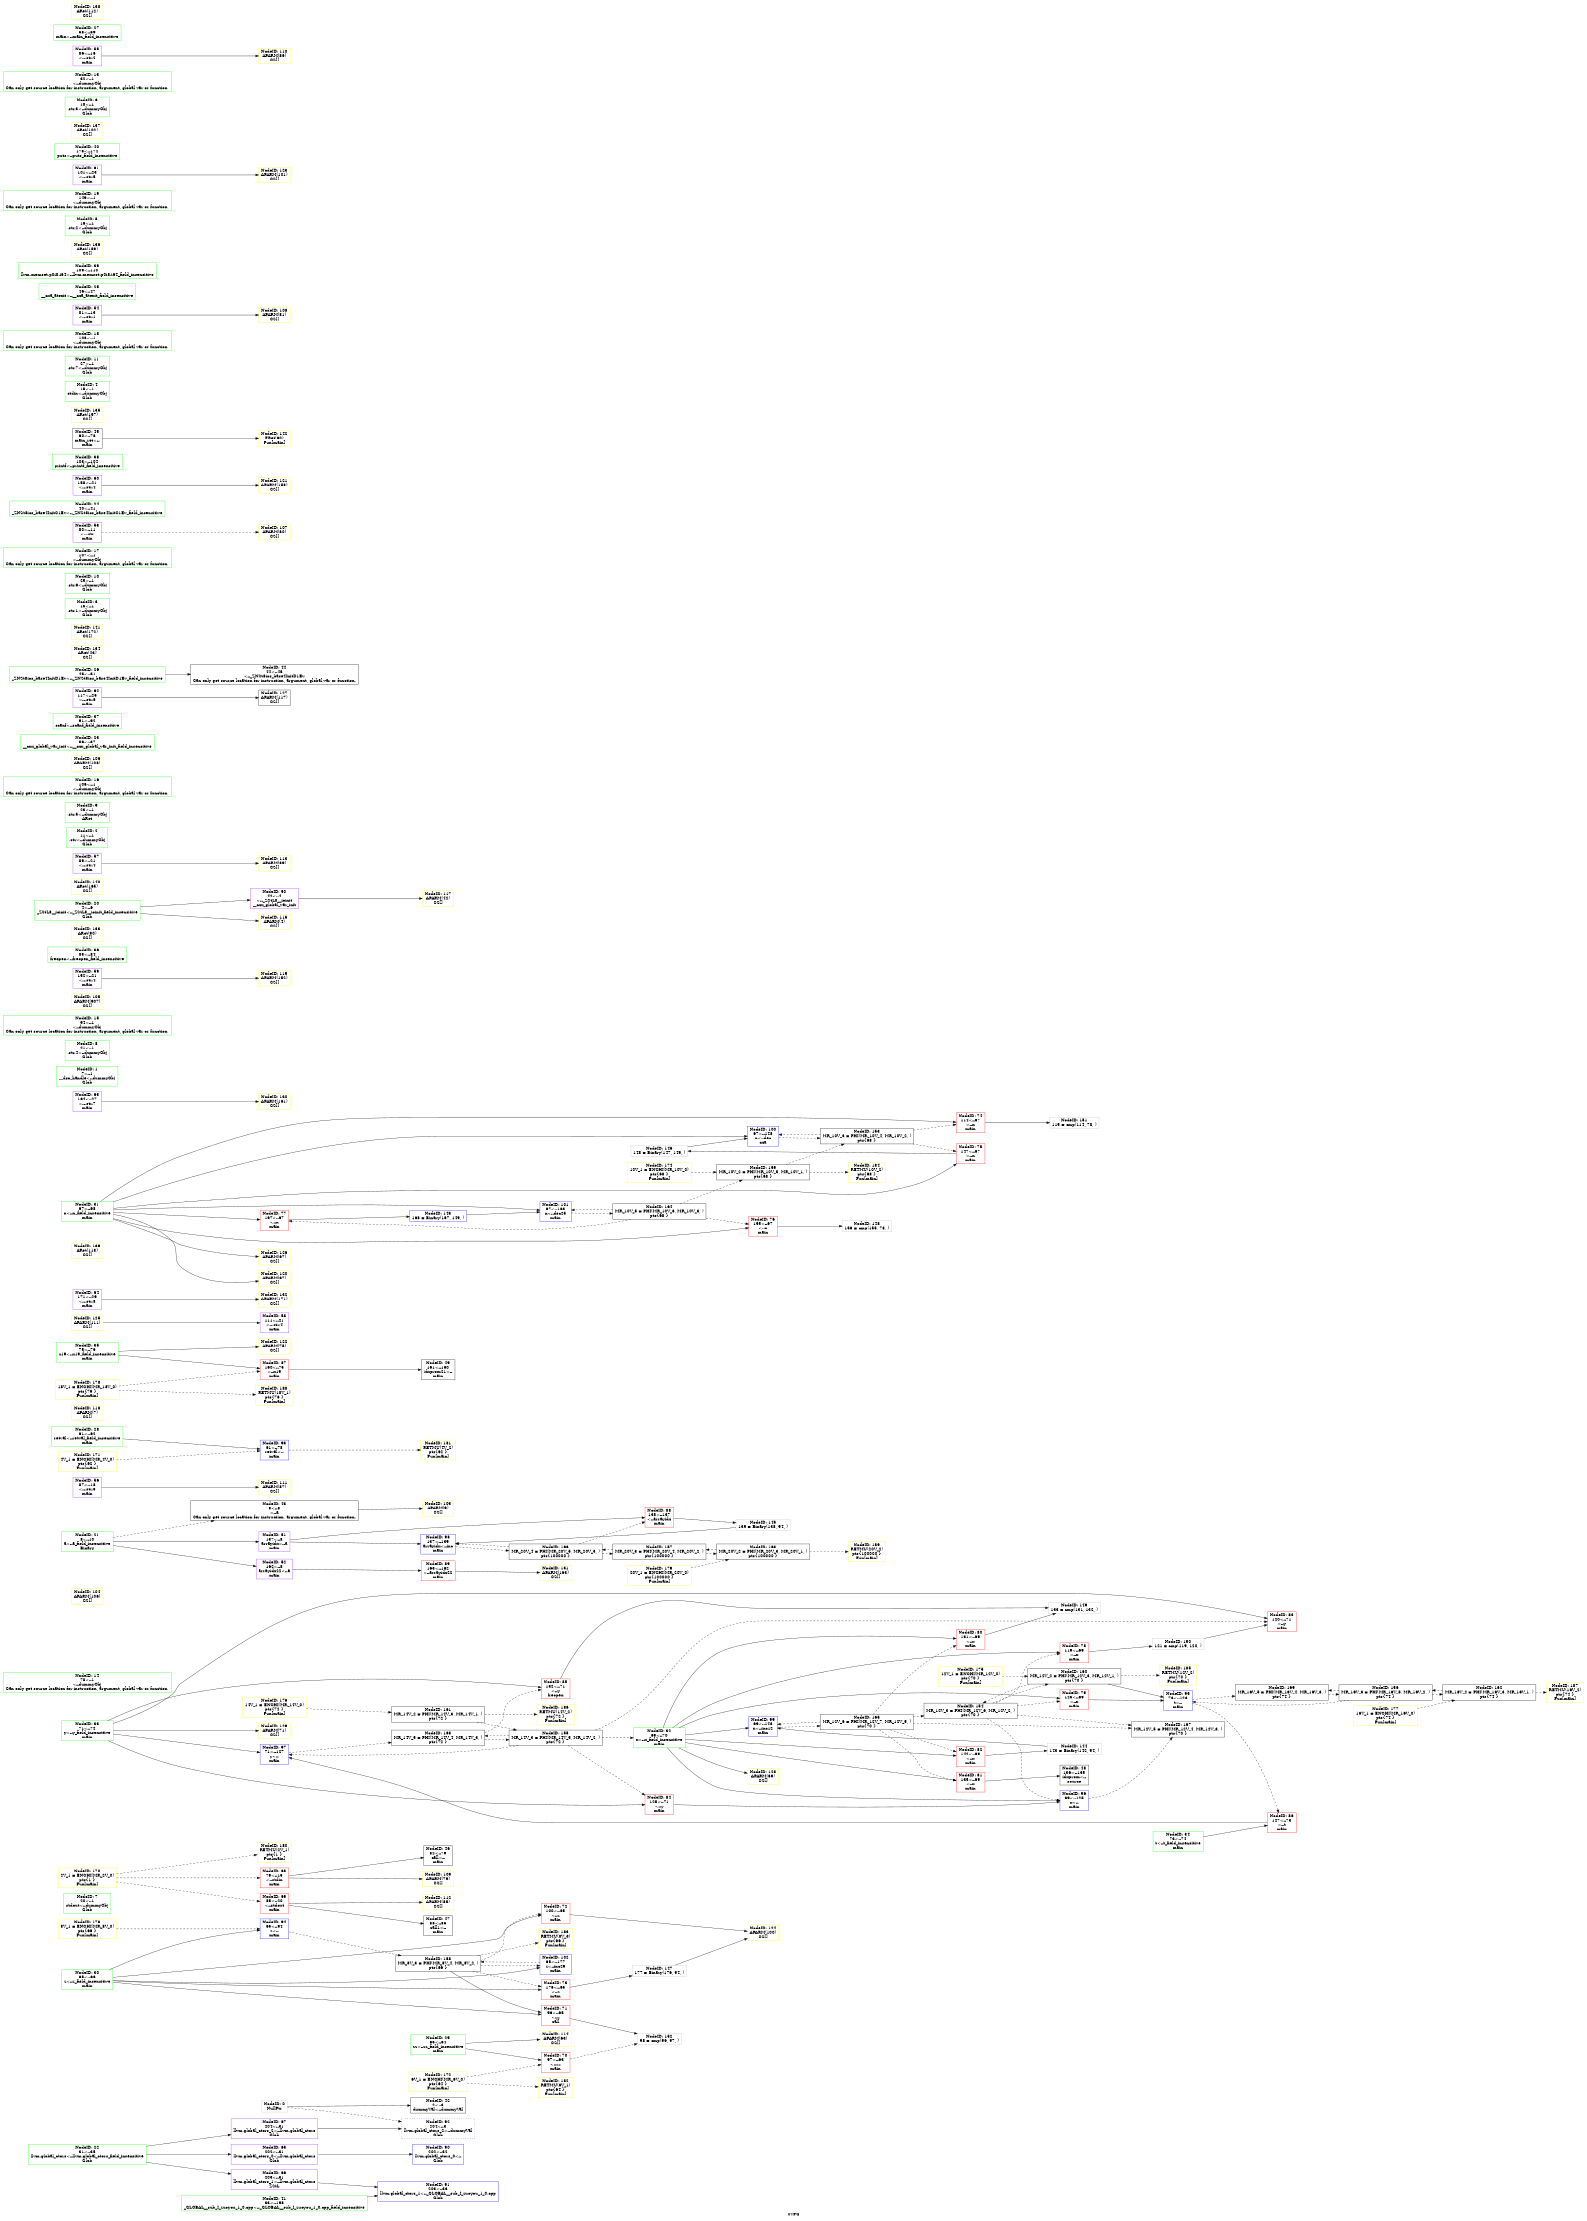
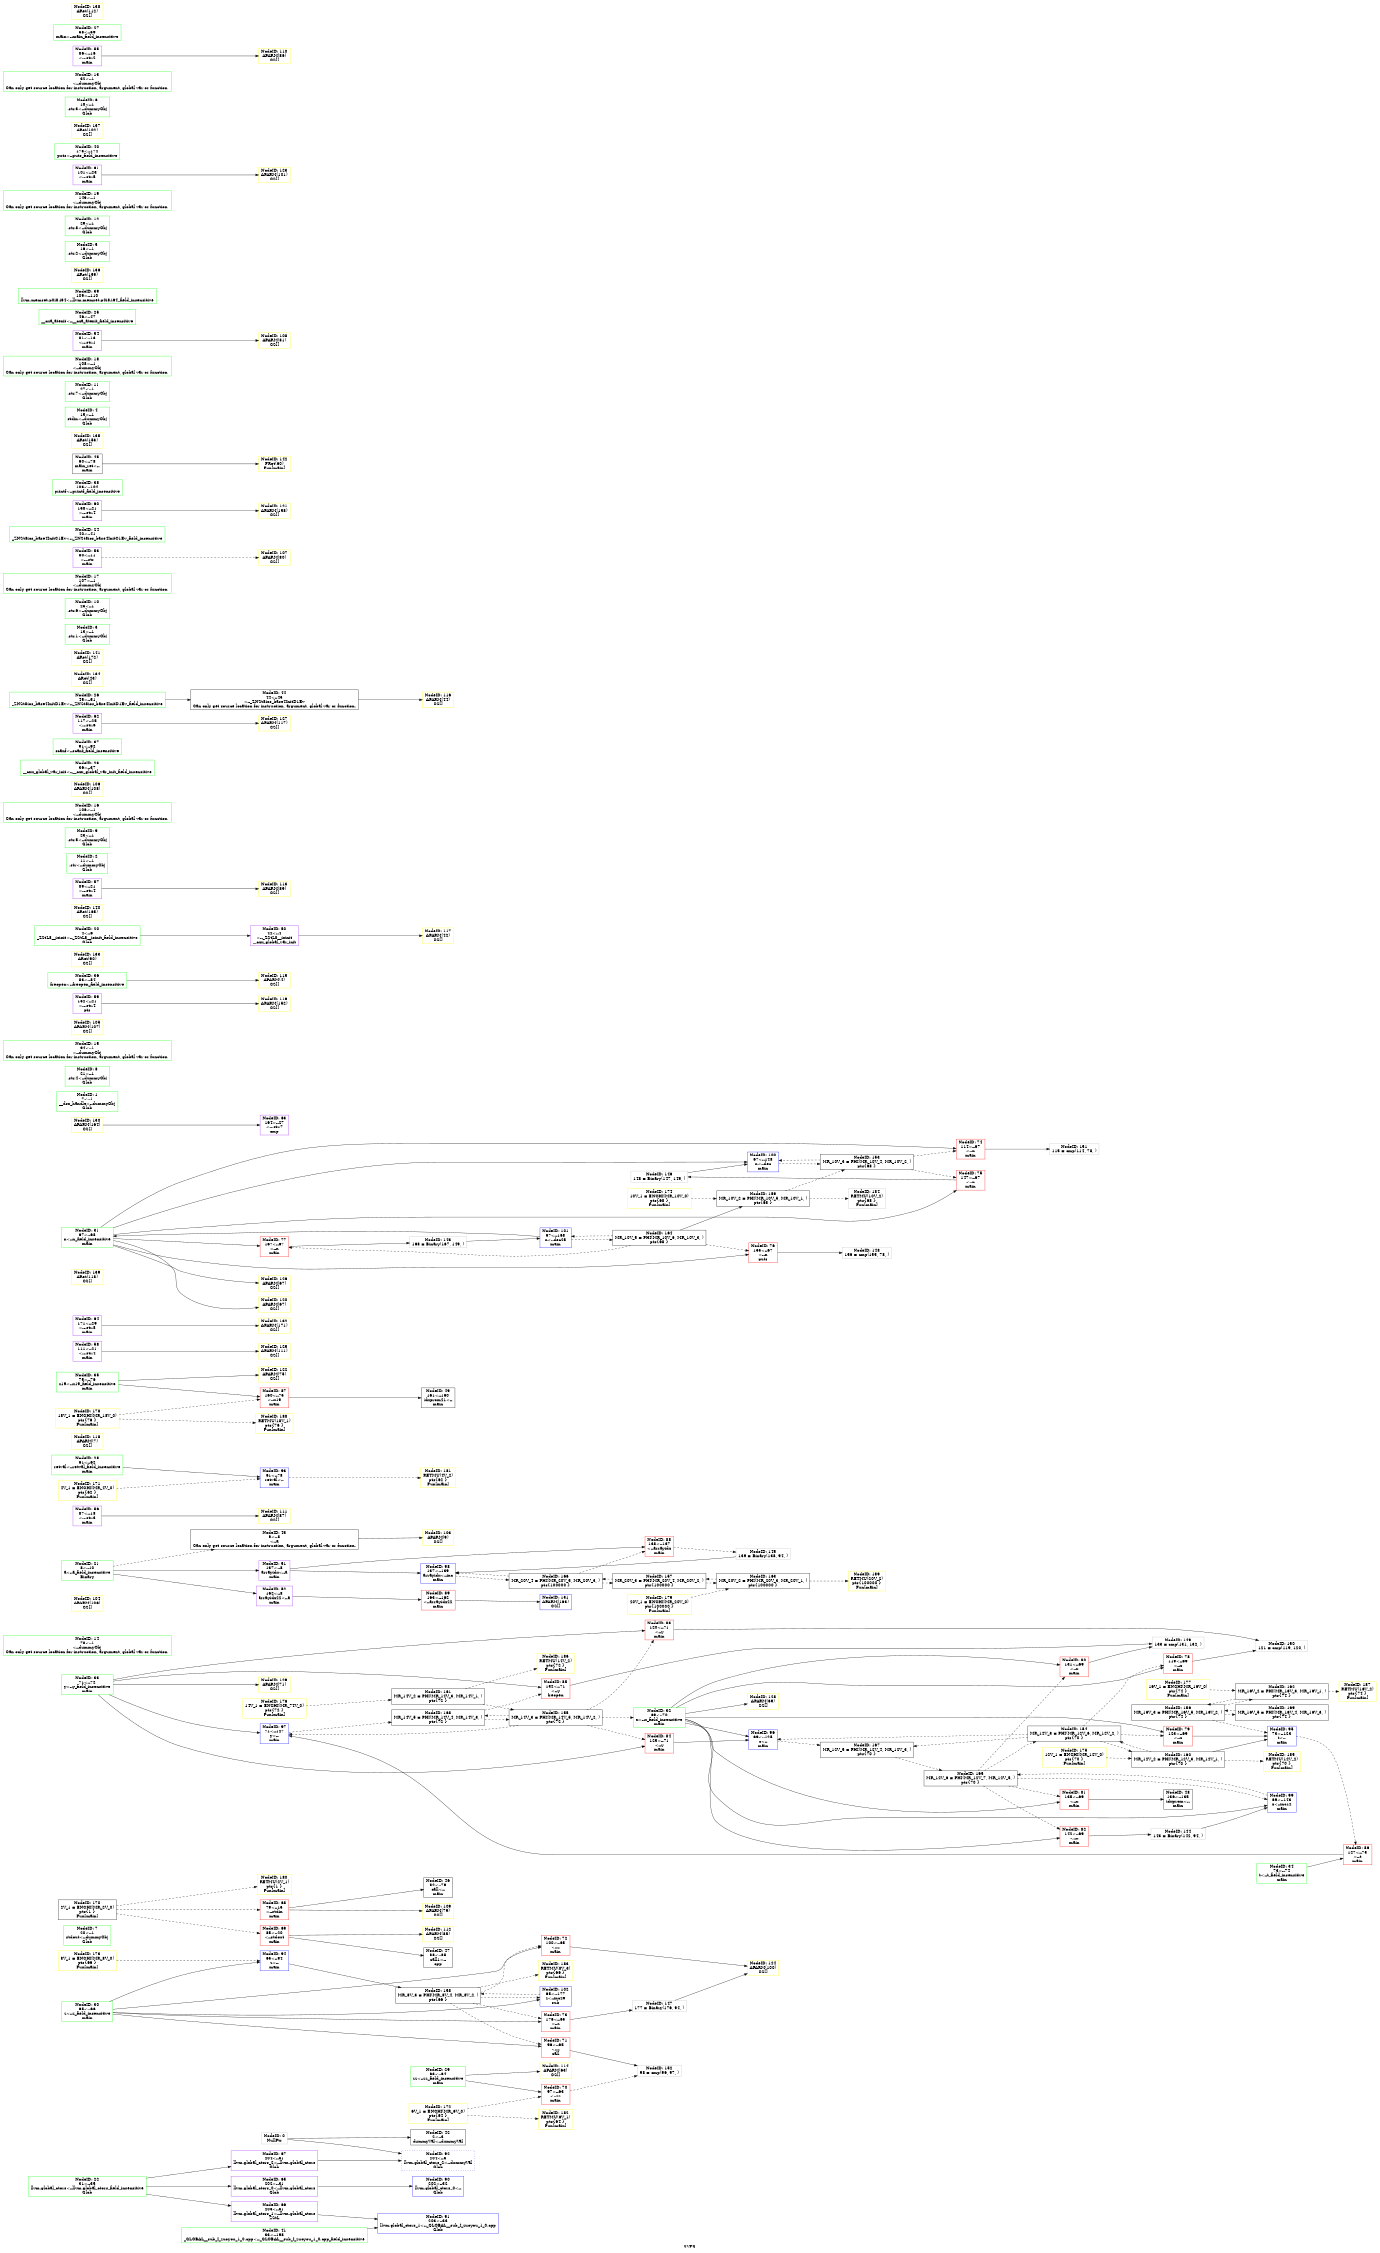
none -> (87, 226)
(87, 415) -> (87, 440)
(274, 698) -> (274, 723)
none -> (438, 700)
(87, 819) -> (87, 844)
(198, 917) -> (191, 980)
(87, 985) -> (87, 1010)
(87, 1002) -> (87, 1027)
(274, 1101) -> (87, 1125)
(179, 1102) -> (180, 1125)
(87, 1108) -> (274, 1131)
(763, 1143) -> (763, 1168)
(867, 1172) -> (867, 1199)
(708, 1193) -> (708, 1219)
(325, 1205) -> (328, 1232)
(438, 1216) -> (438, 1242)
(763, 1233) -> (763, 1259)
(180, 1323) -> (179, 1351)
(703, 1520) -> (703, 1550)
(556, 1573) -> (556, 1602)
(1234, 1632) -> (965, 1629)
(1212, 1698) -> none
(274, 1705) -> (274, 1706)
(1021, 1726) -> (917, 1764)
(1074, 1781) -> (1178, 1806)
(87, 1878) -> (87, 1910)
(438, 1932) -> (438, 1964)
(344, 1943) -> (344, 1975)
(556, 1971) -> (556, 2003)
(493, 1995) -> (493, 2027)
(343, 2113) -> (343, 2145)
